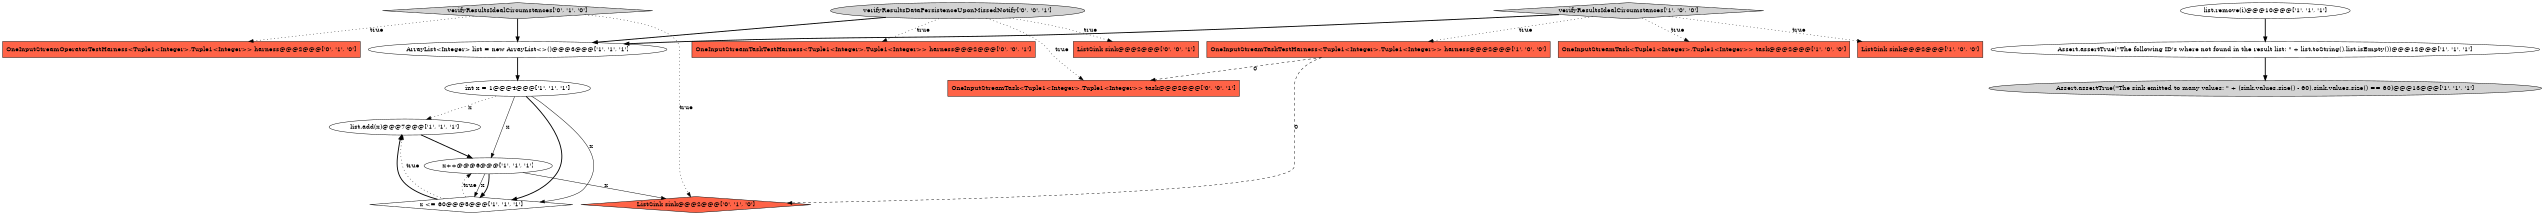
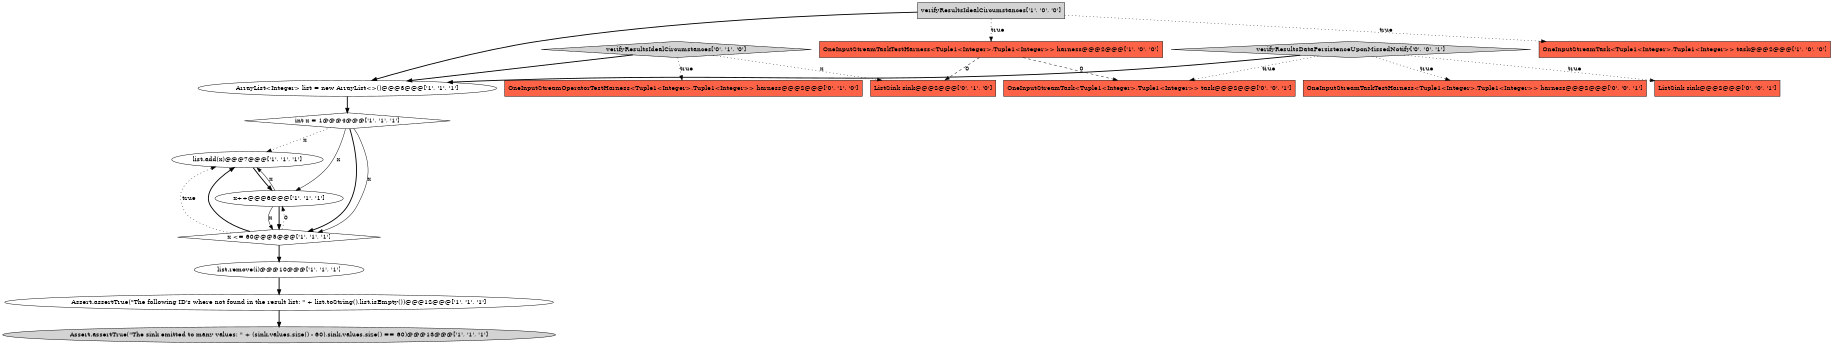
(958, 11) -> (1351, 49)
(1629, 11) -> (991, 11)
(1920, 49) -> none
(518, 88) -> (347, 121)
(686, 108) -> (822, 69)
(470, 185) -> (286, 218)
(592, 185) -> (268, 180)
(696, 205) -> (933, 88)
none -> (279, 251)
